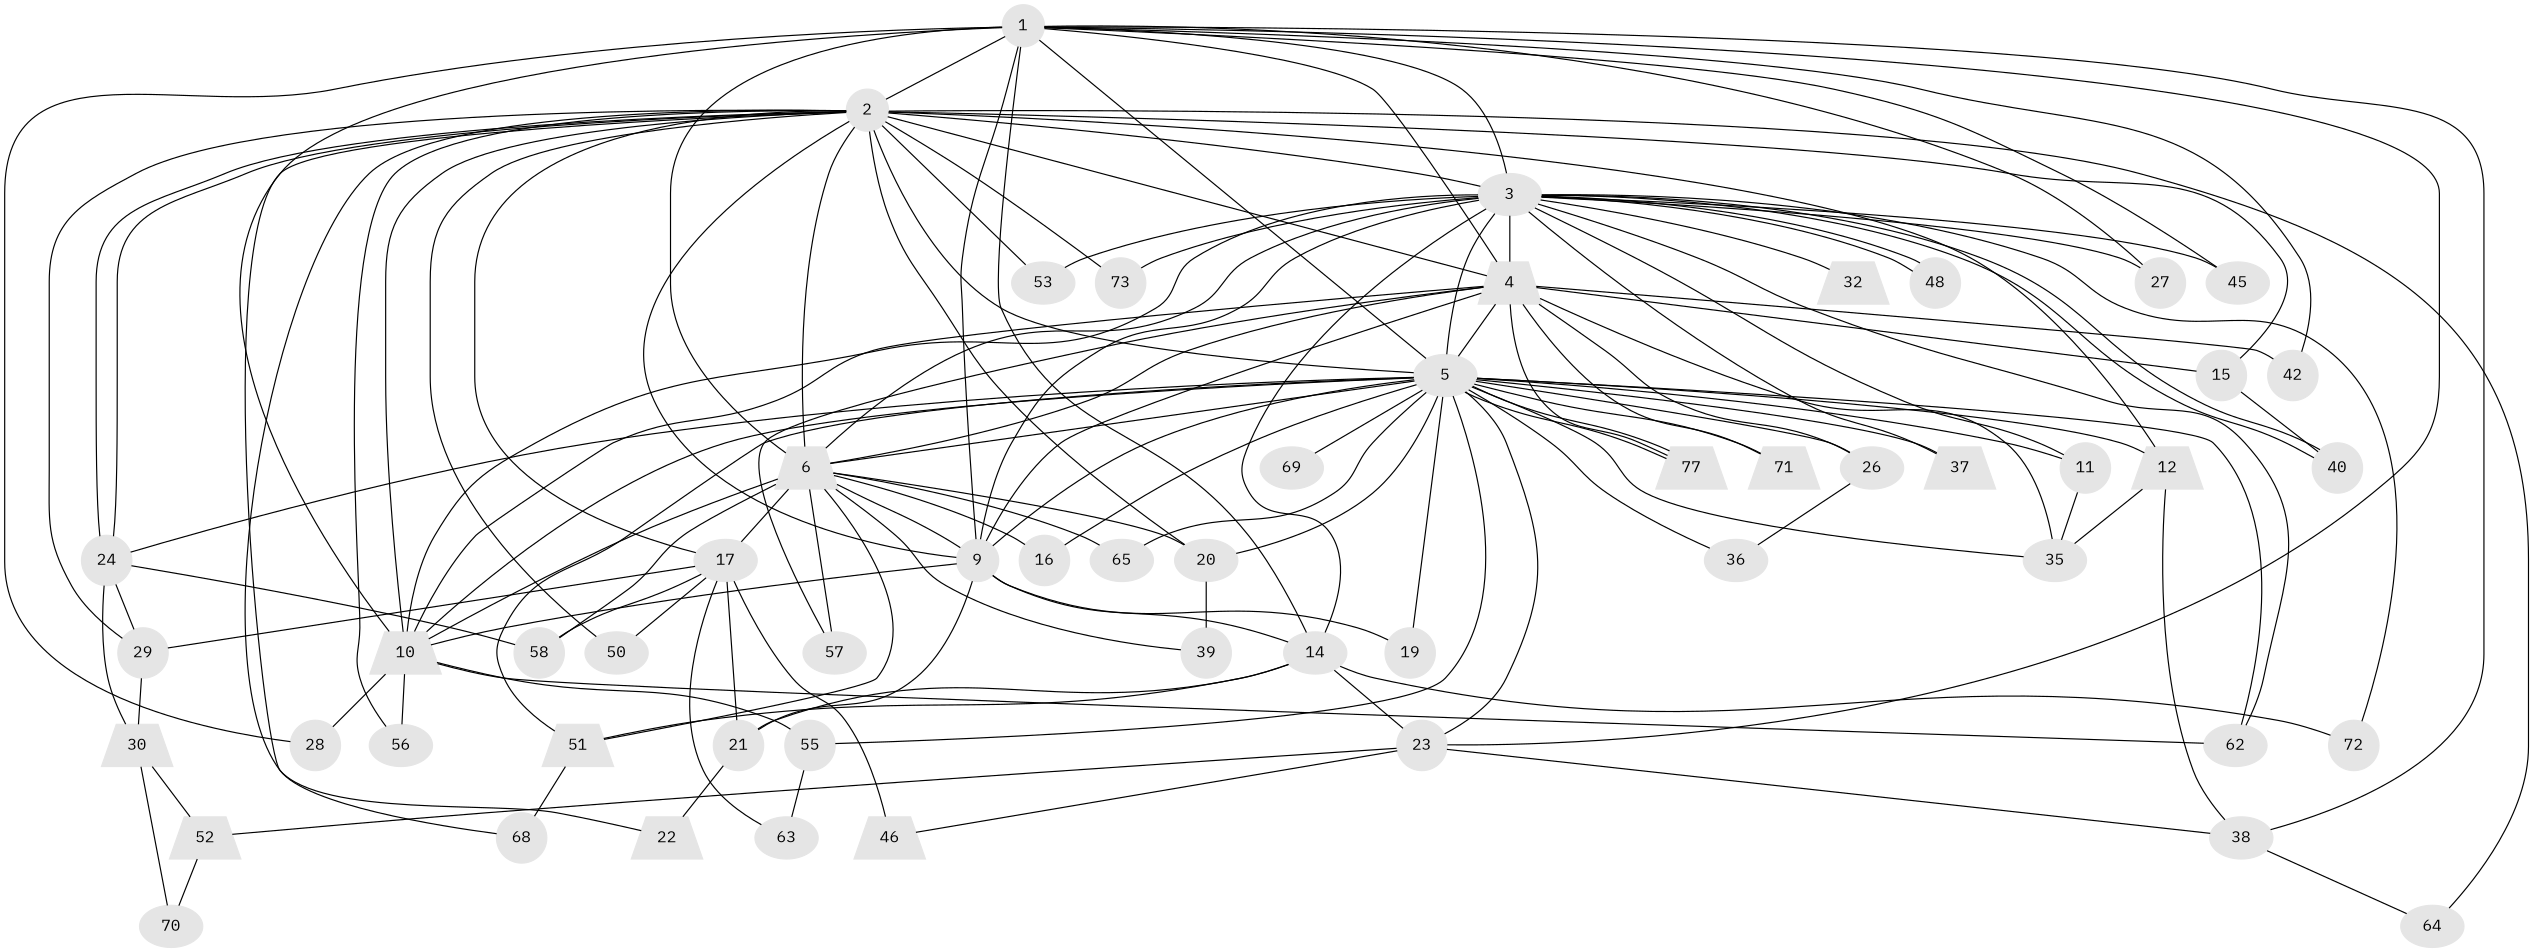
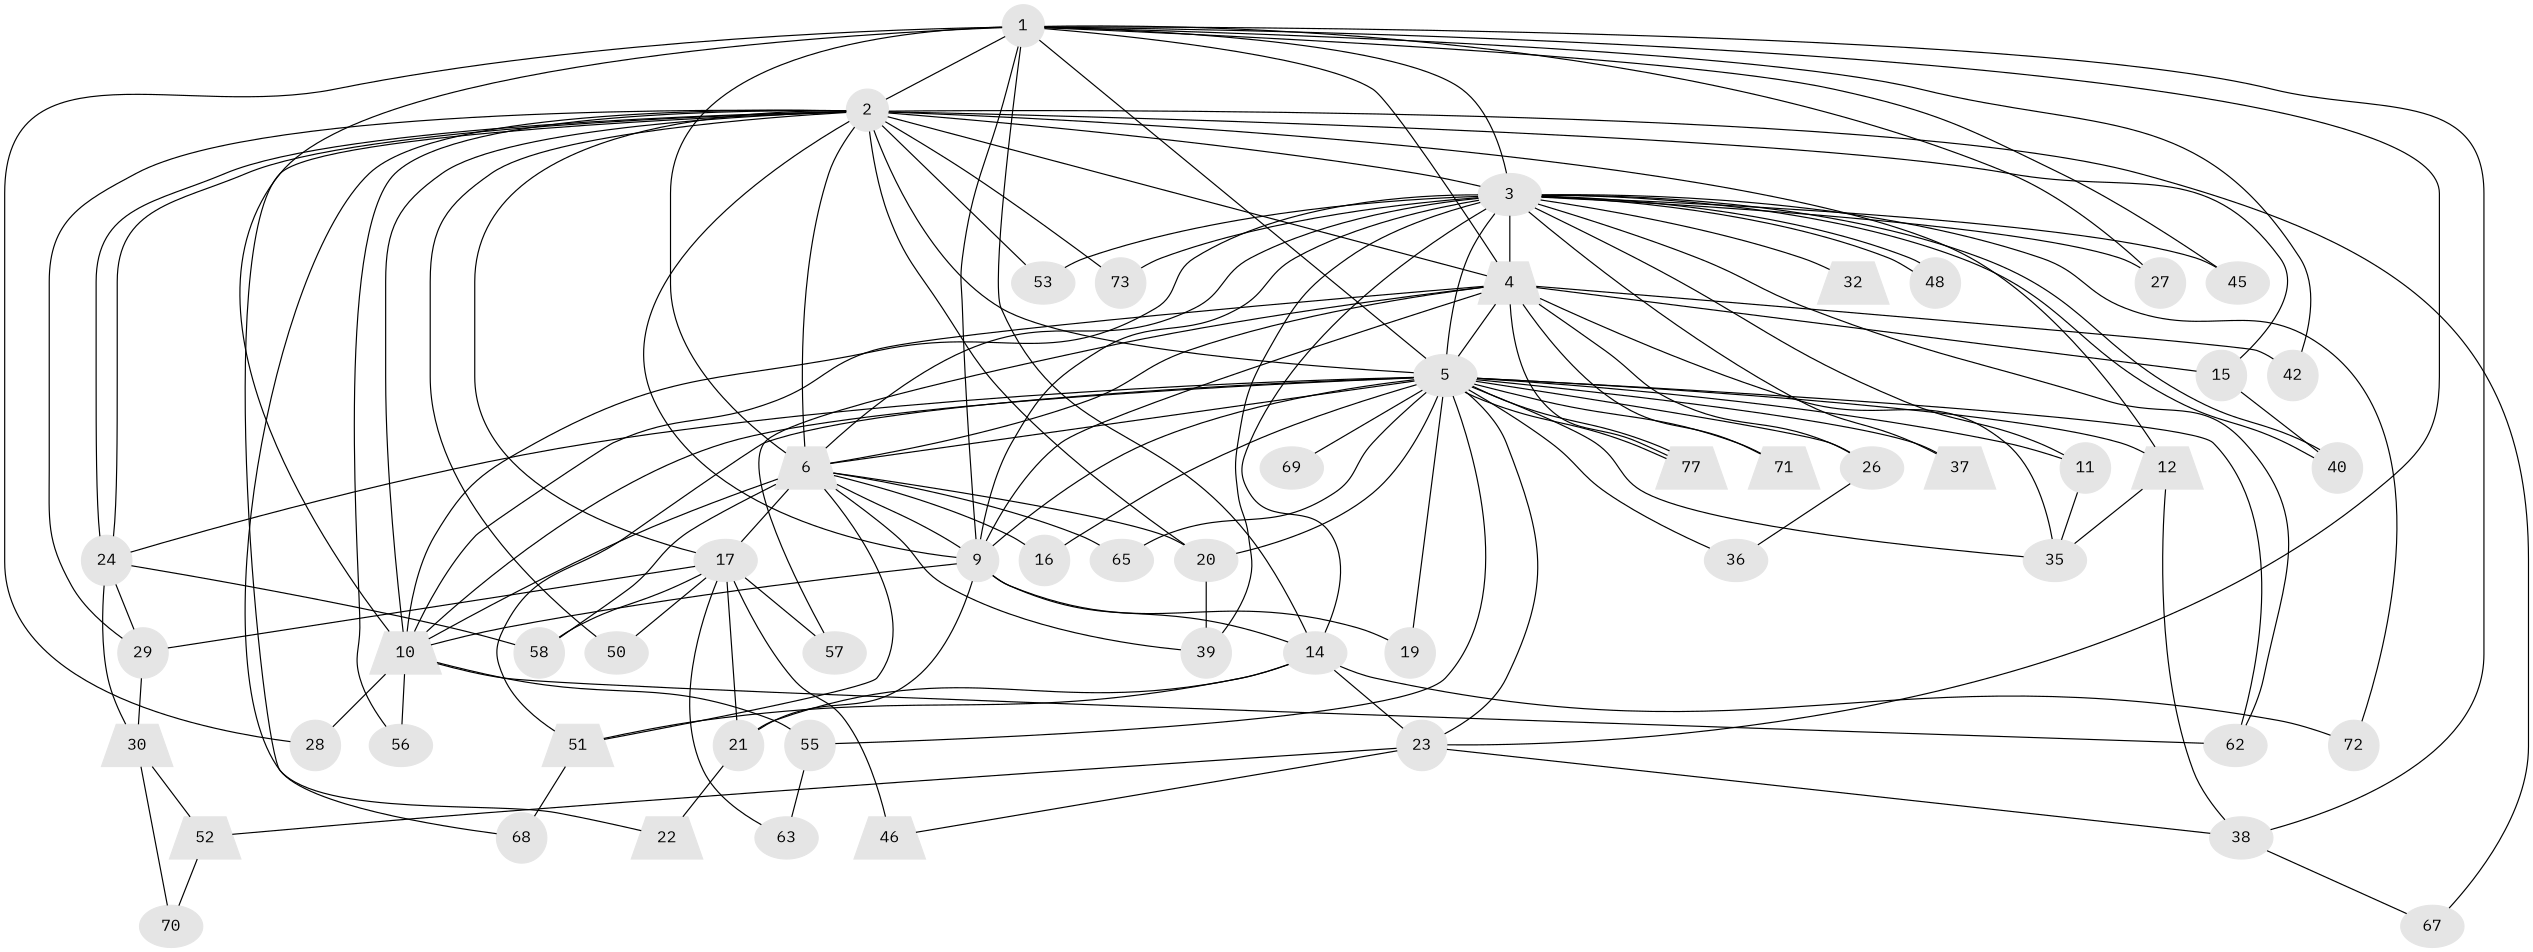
none -> (1268, 351)
(821, 560) -> (780, 607)
(2432, 926) -> (2432, 926)
